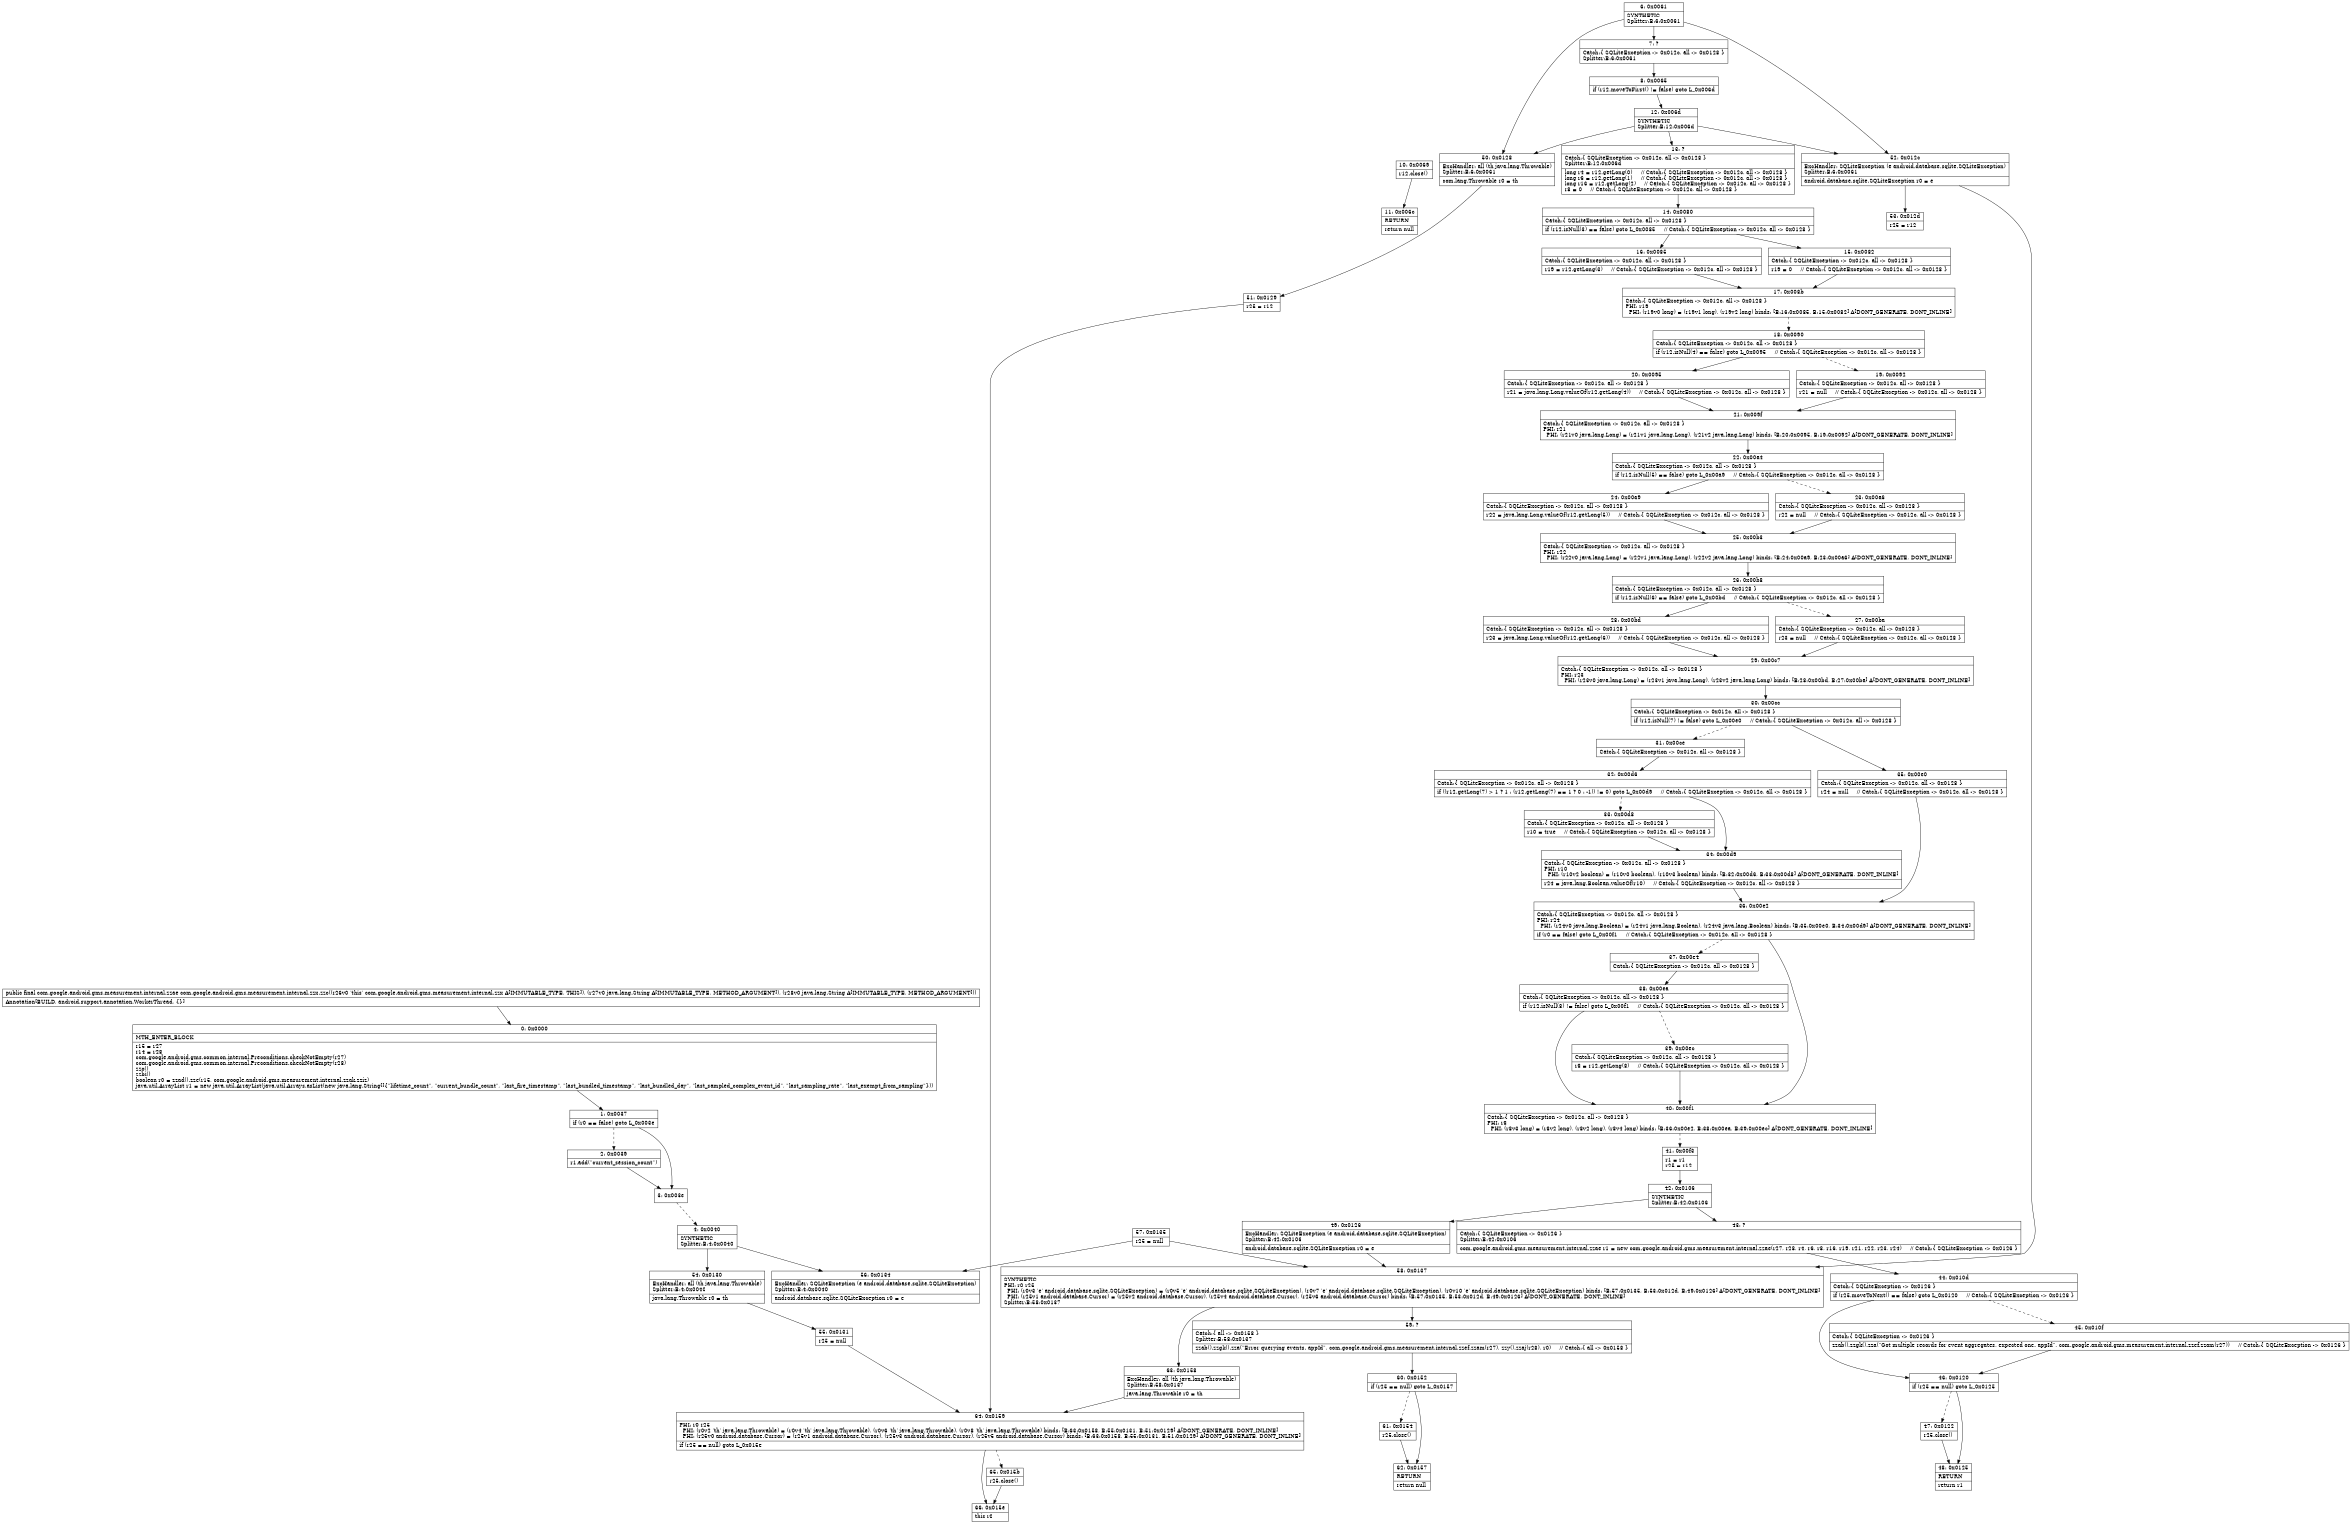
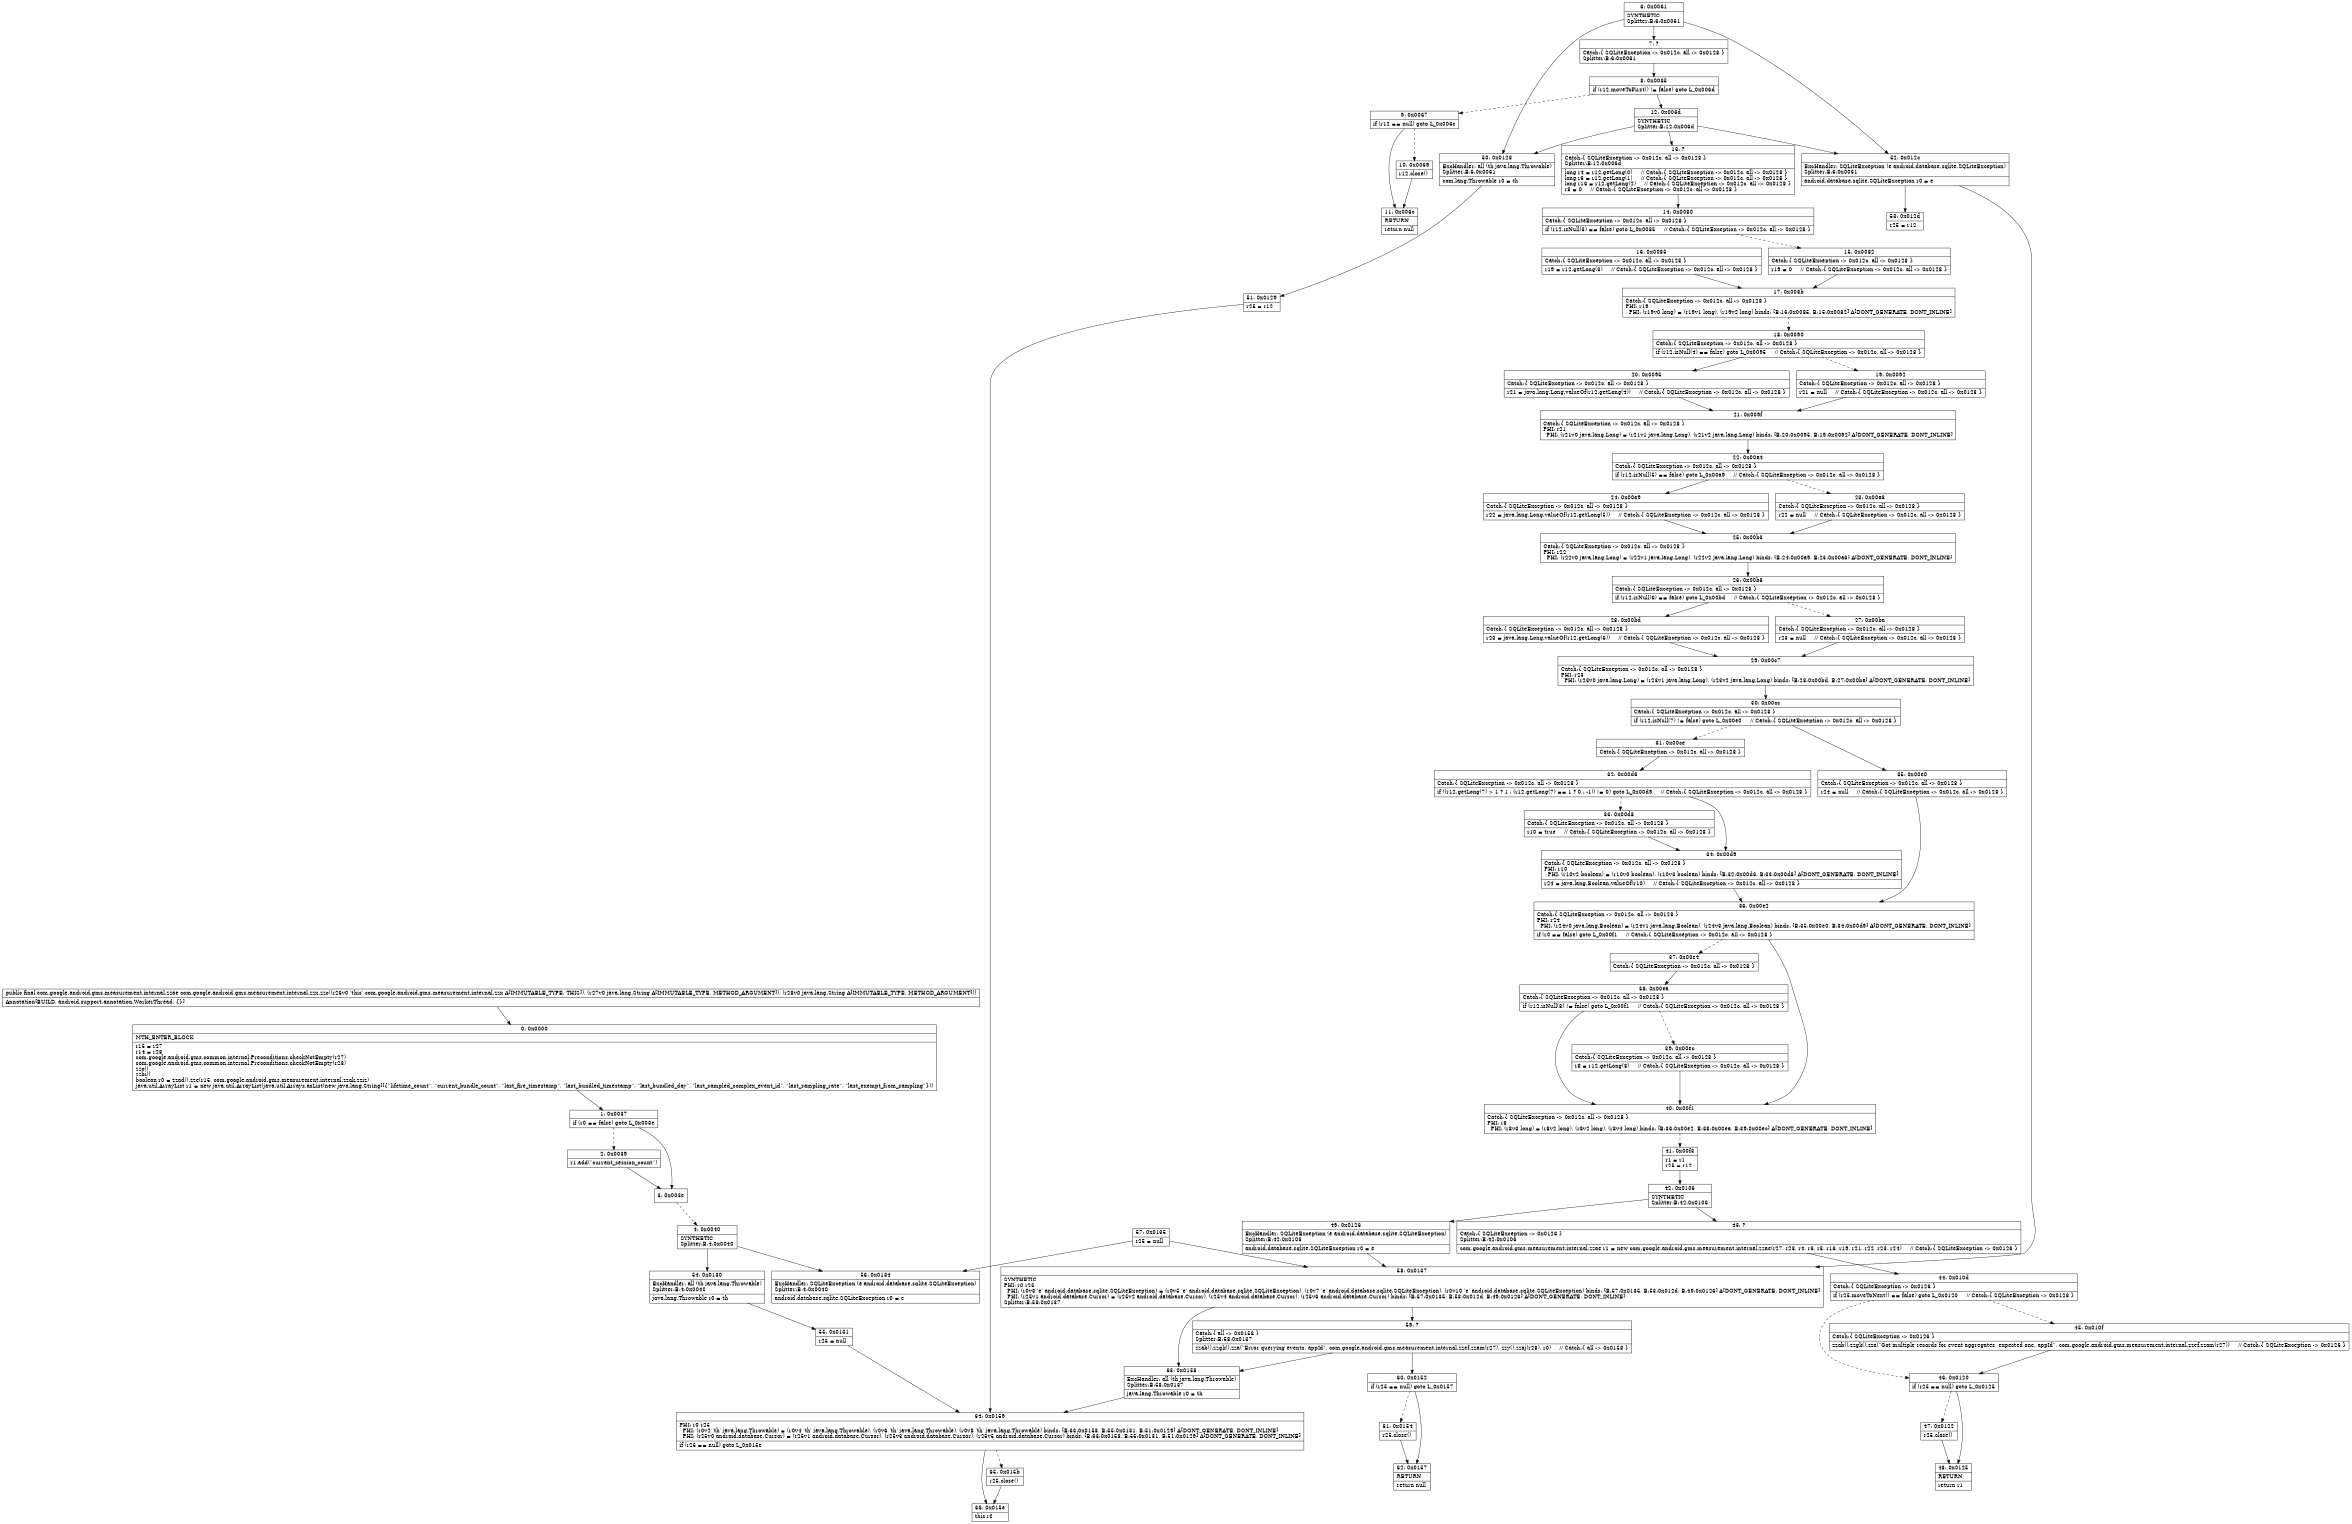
none -> (1414, 120)
(1666, 240) -> none
(1767, 241) -> (1767, 241)
(1825, 1351) -> (1825, 1351)
none -> (1288, 1362)
